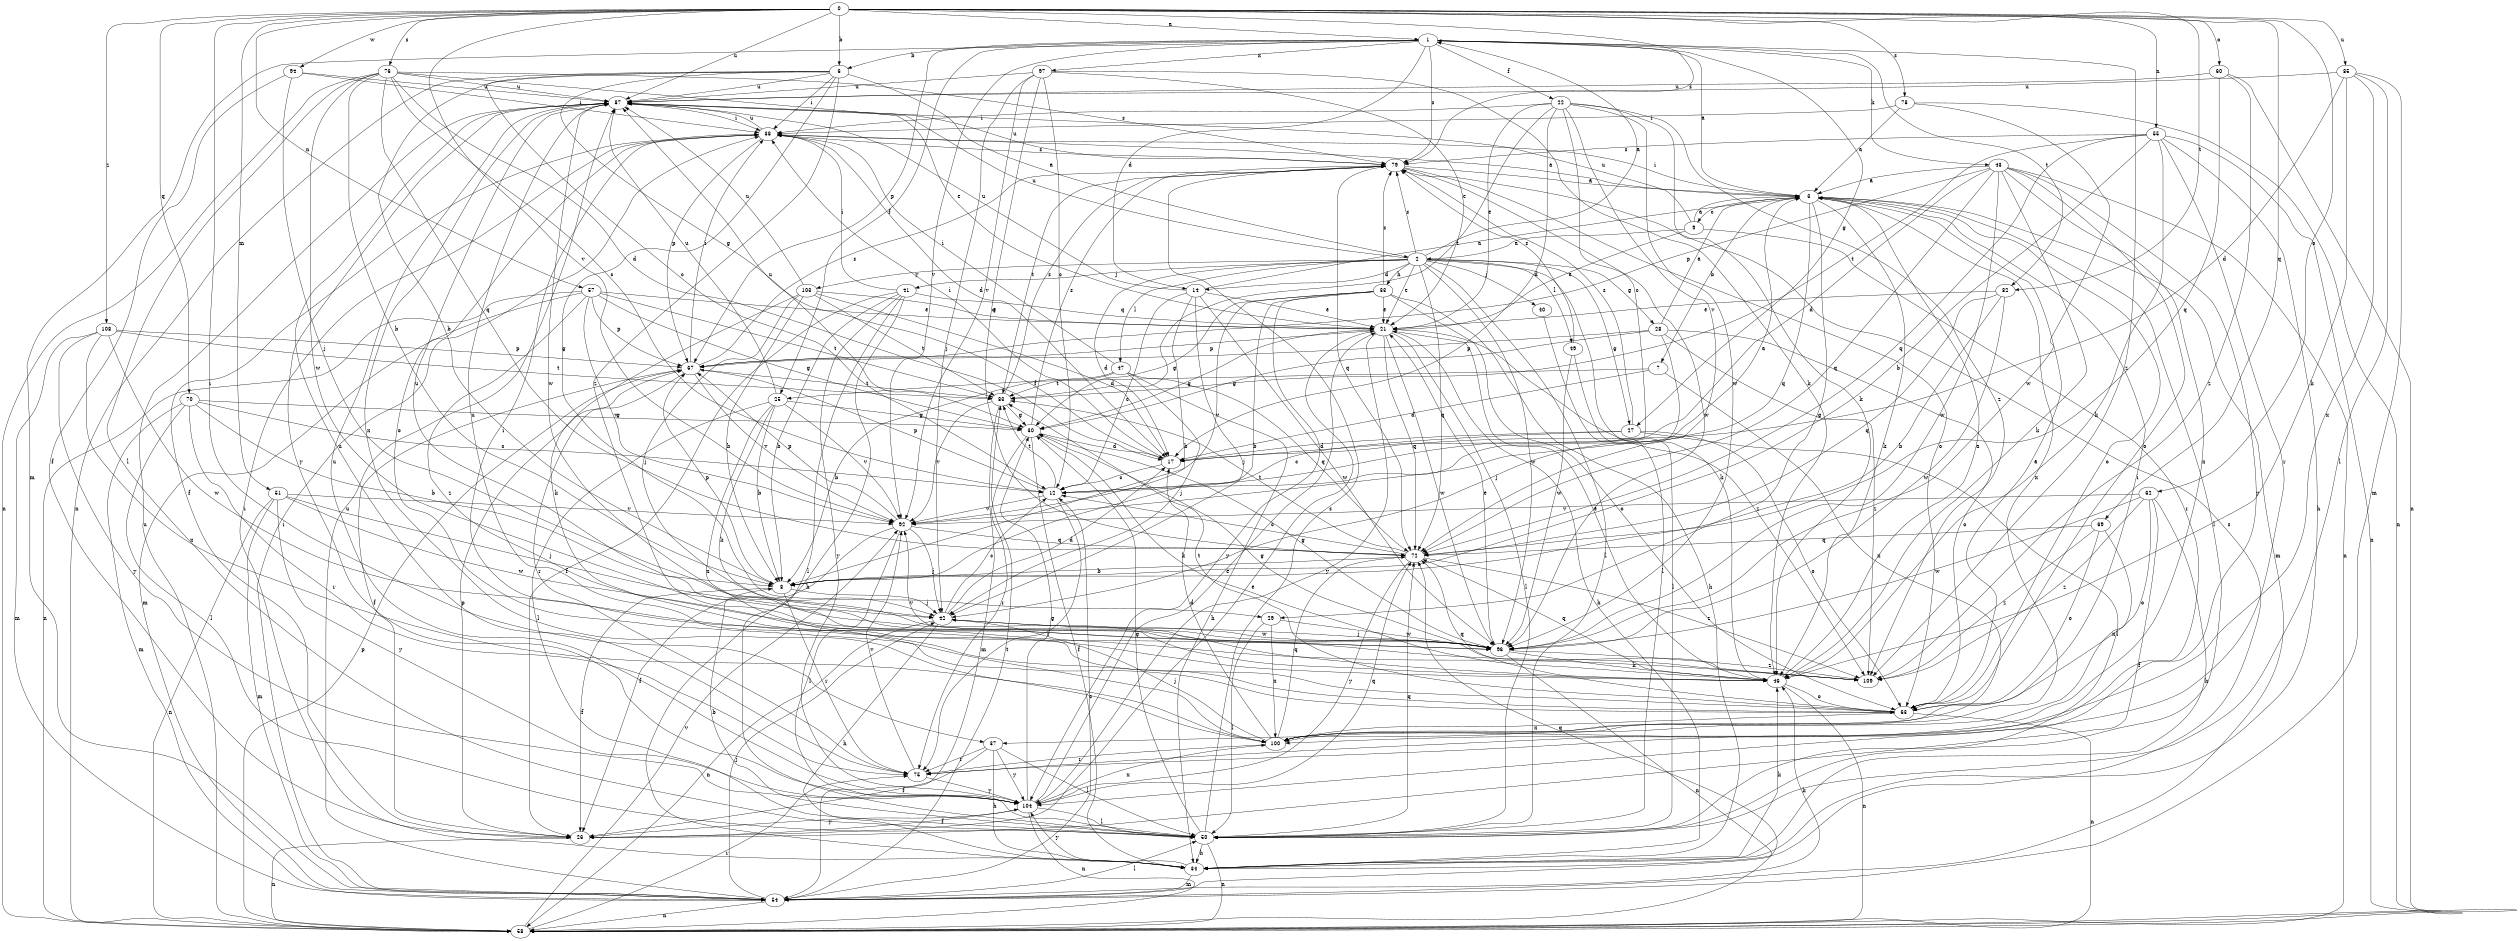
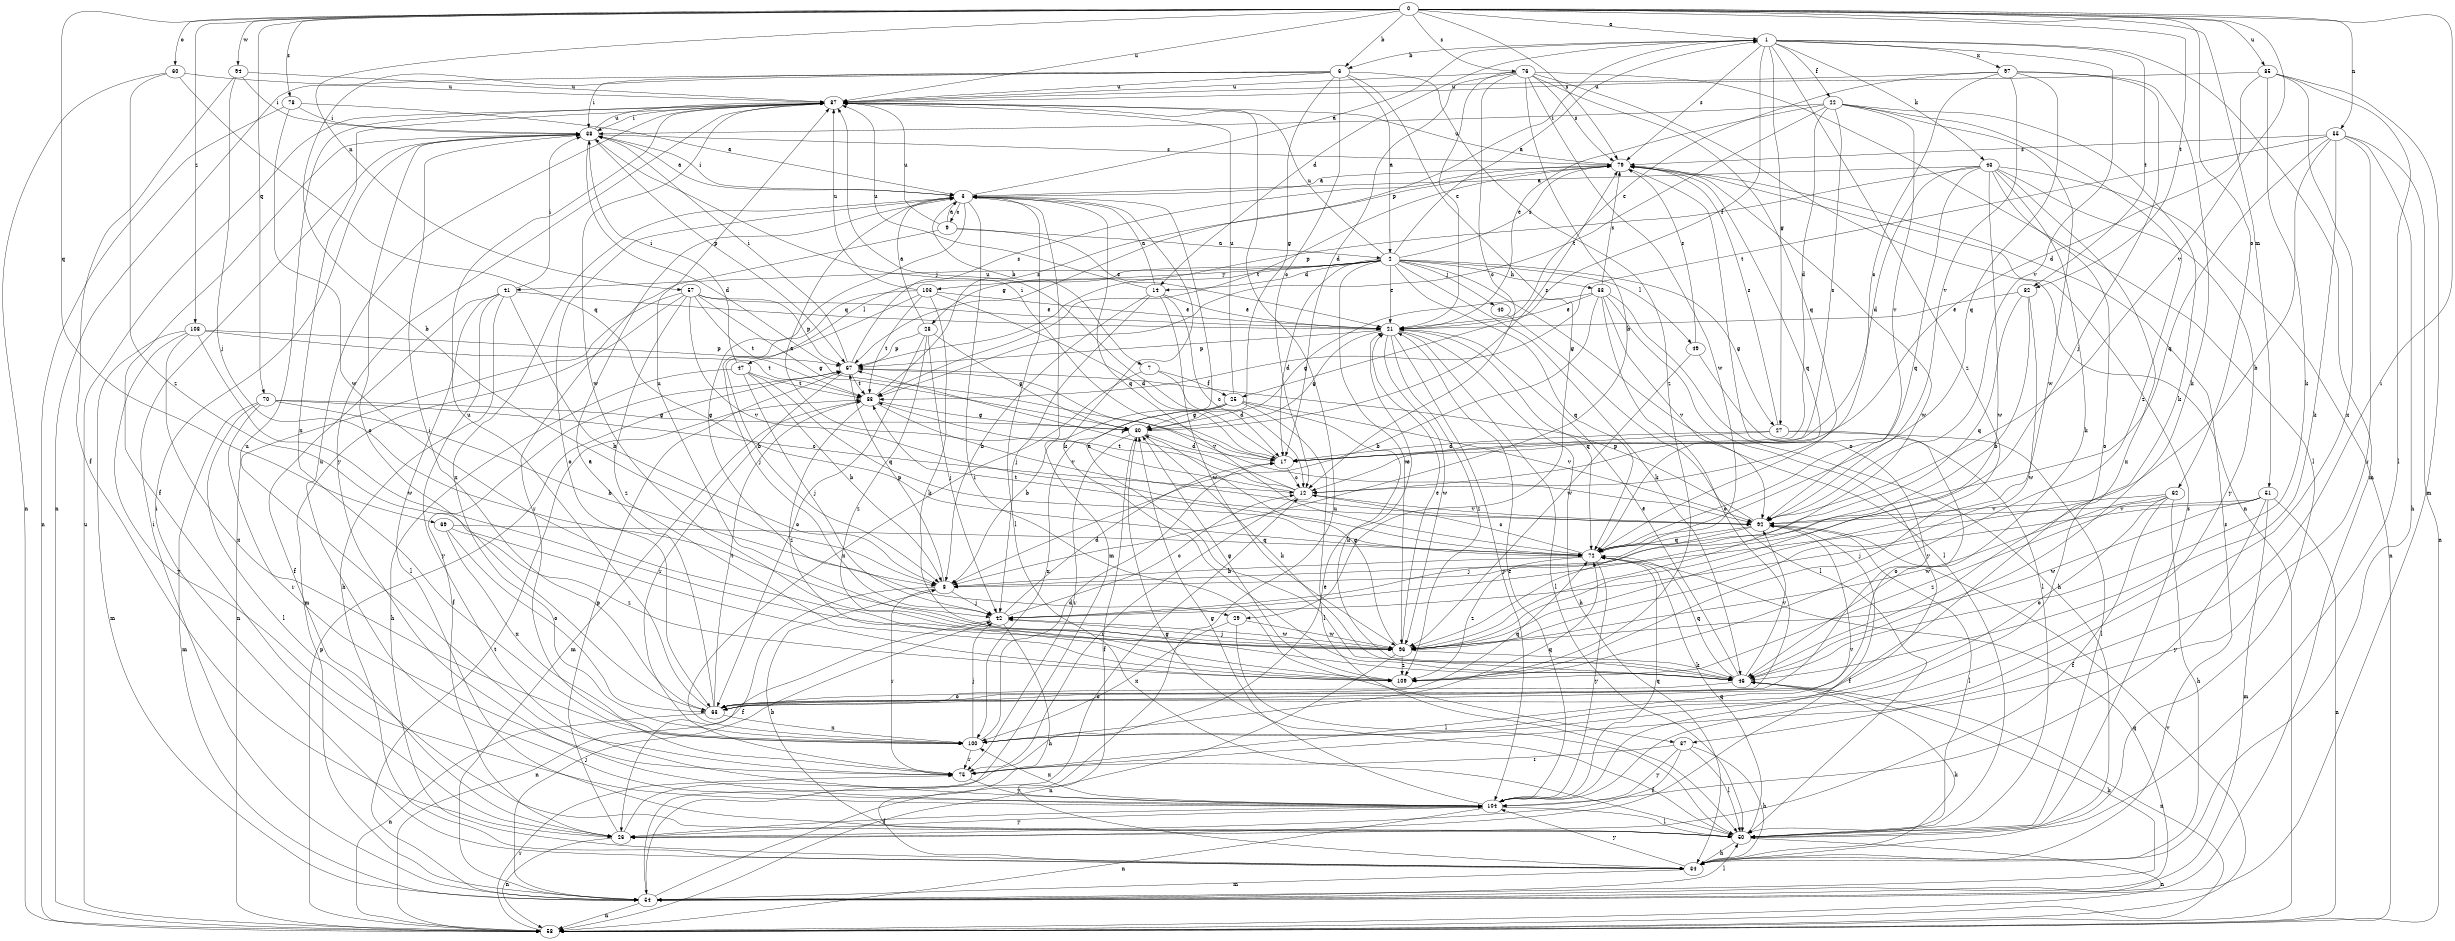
none -> (929, 624)
